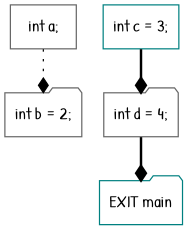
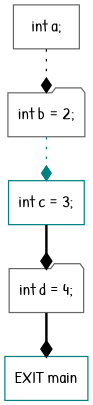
none -> (46, 151)
(141, 203) -> (46, 378)
